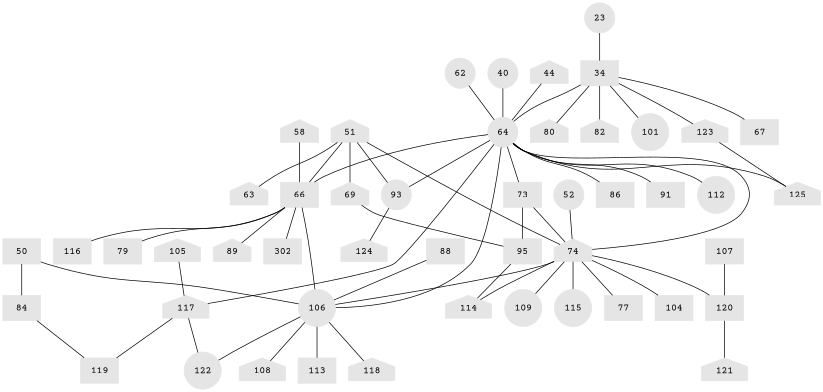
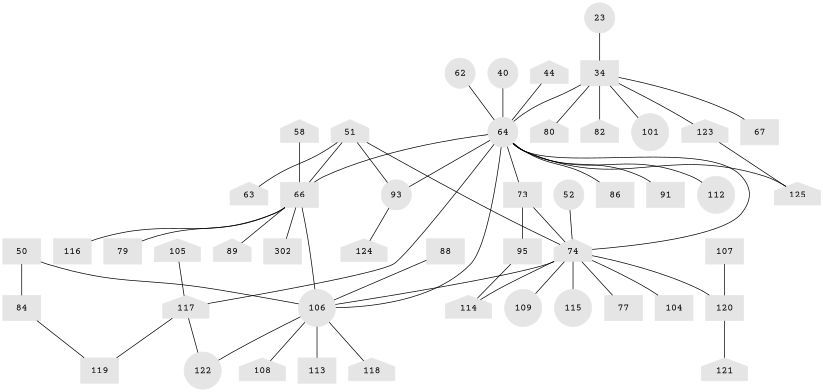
(350, 195) -> none
